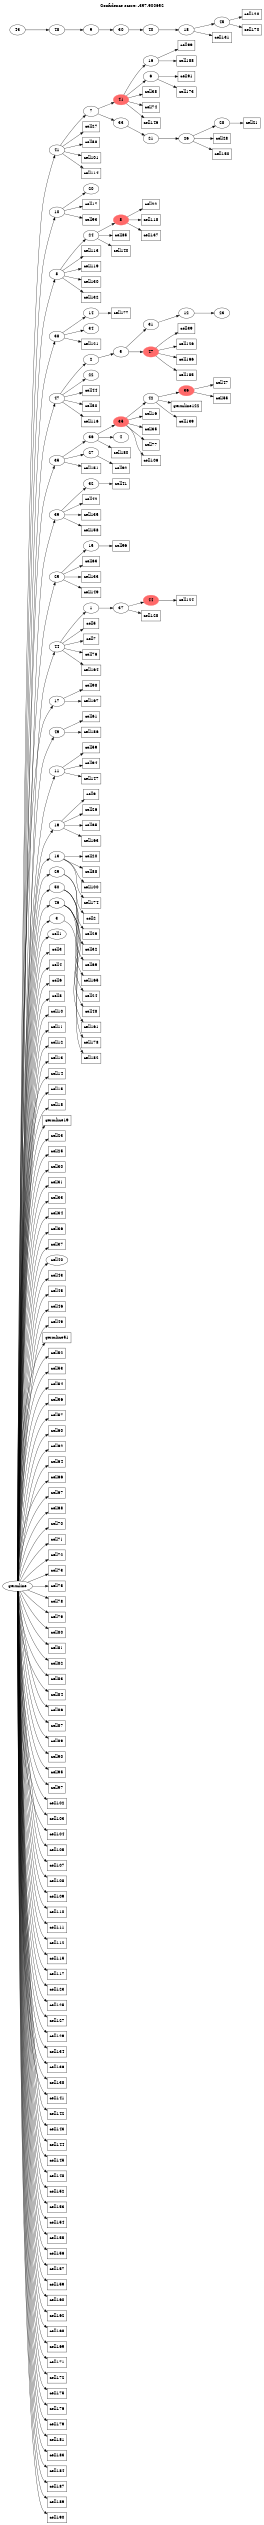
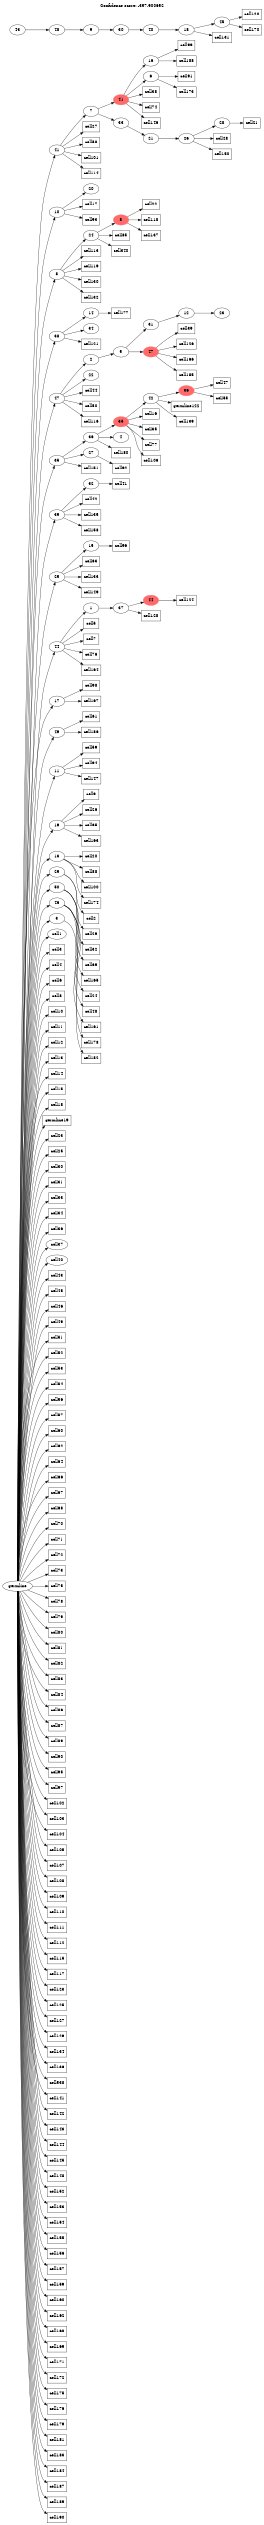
(121, 251) -> (121, 251)
(57, 1245) -> (57, 1245)
(57, 1338) -> (57, 1338)
(57, 2083) -> (57, 2083)
